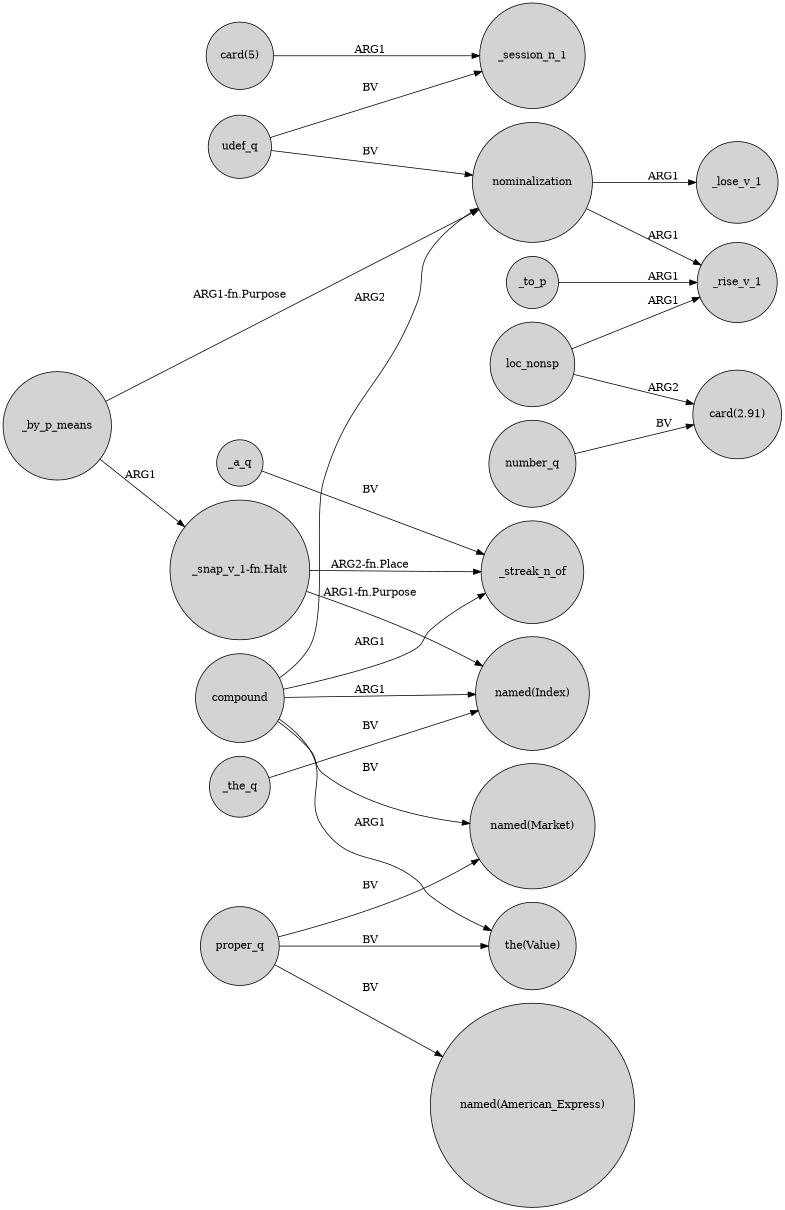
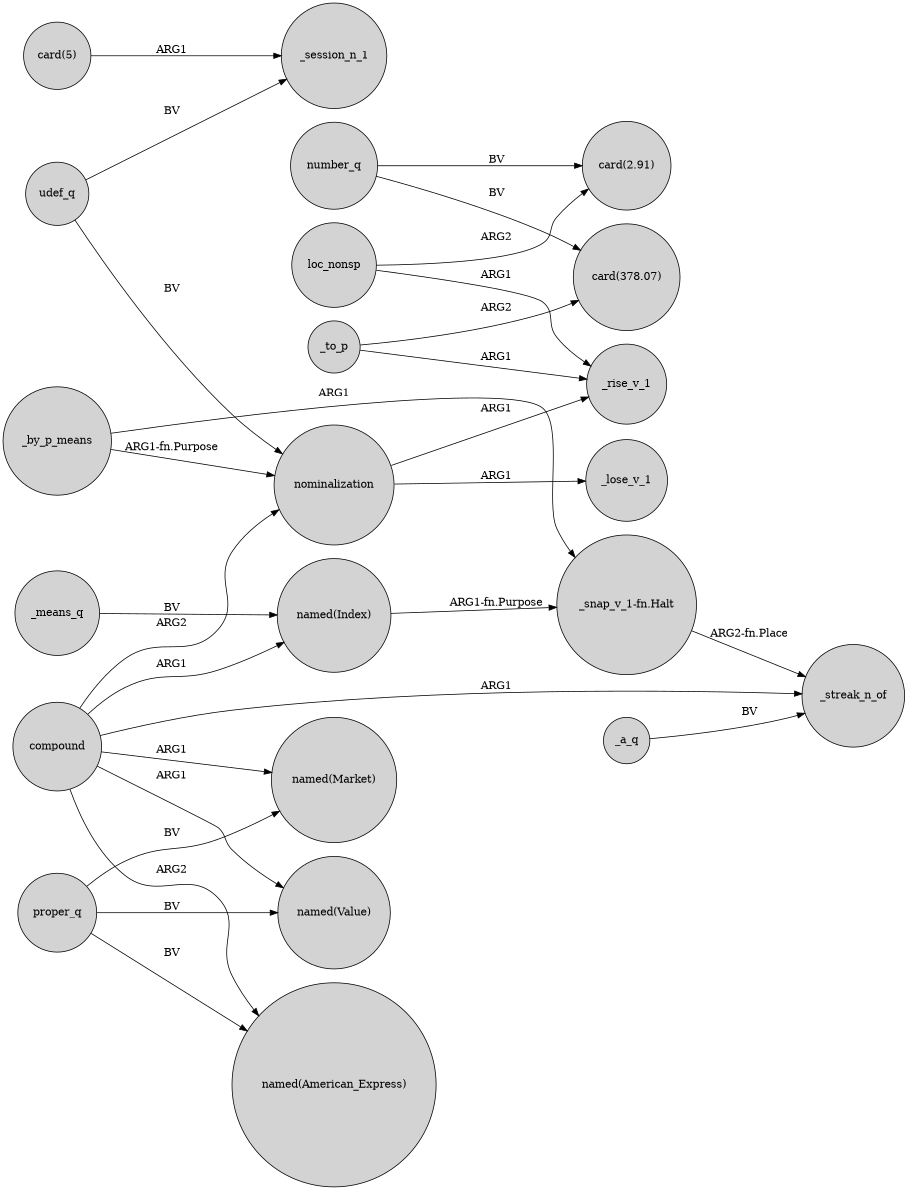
none -> (627, 277)
(393, 623) -> (470, 611)
(370, 768) -> (172, 750)
(240, 787) -> (57, 613)
none -> (182, 885)
(532, 946) -> (334, 913)
